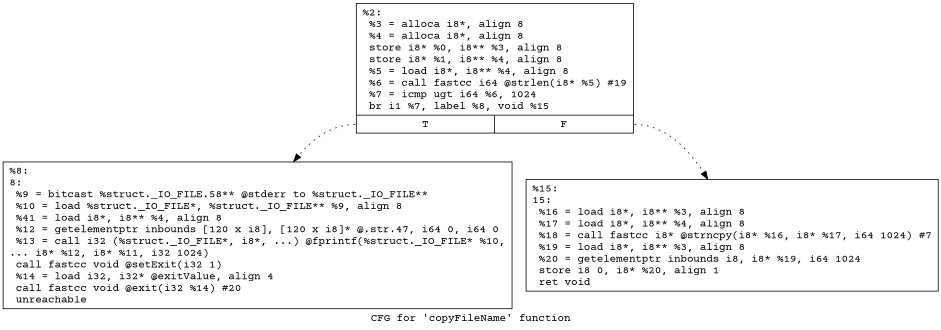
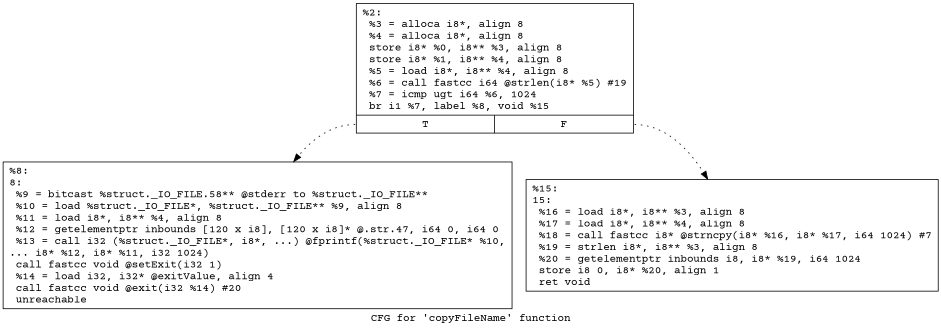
(116, 217) -> (116, 217)
(639, 247) -> (645, 247)
